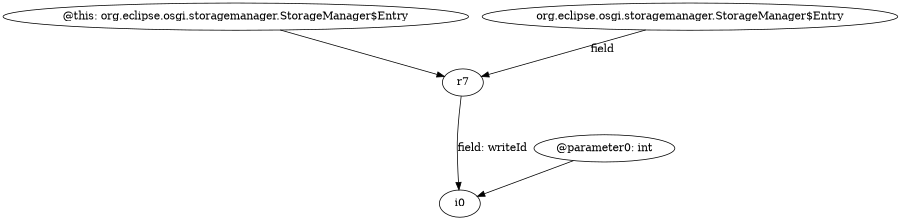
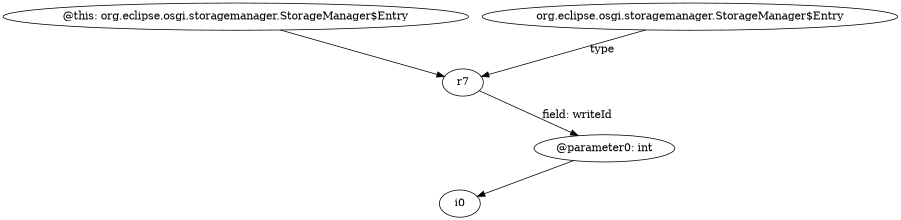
(602, 50) -> (602, 50)
(457, 139) -> (525, 112)
